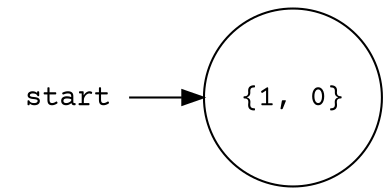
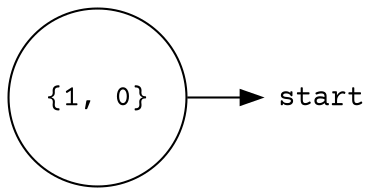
(155, 98) -> (214, 98)
